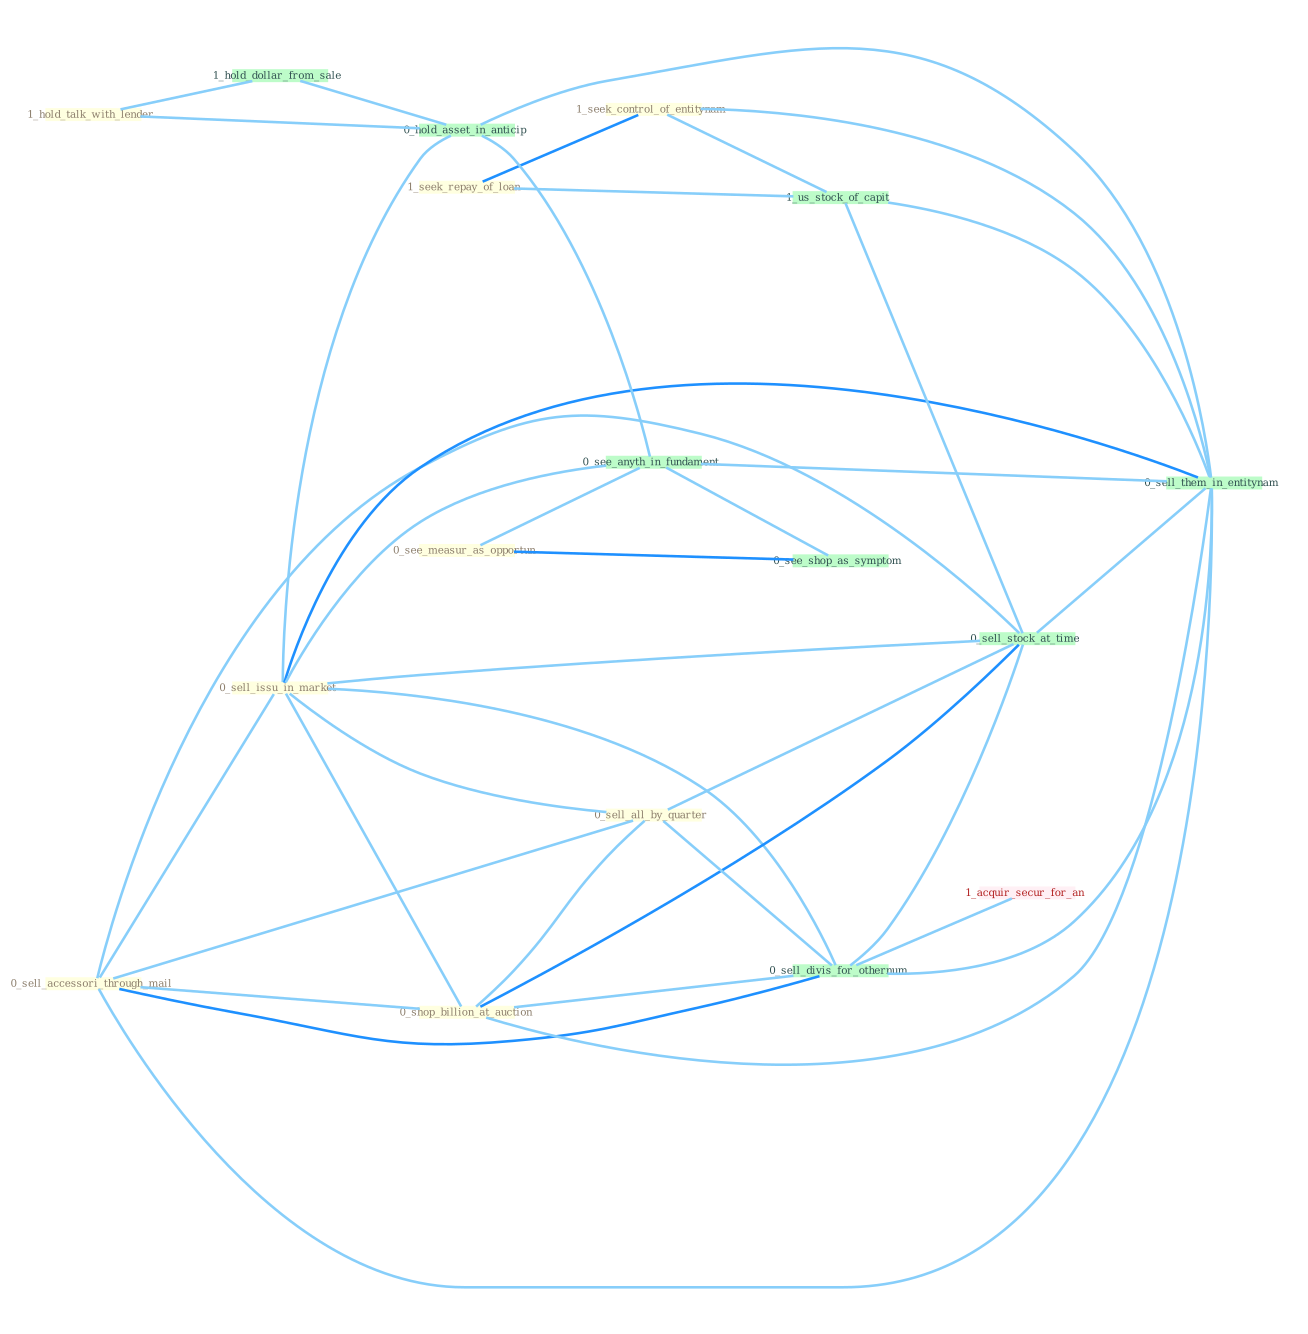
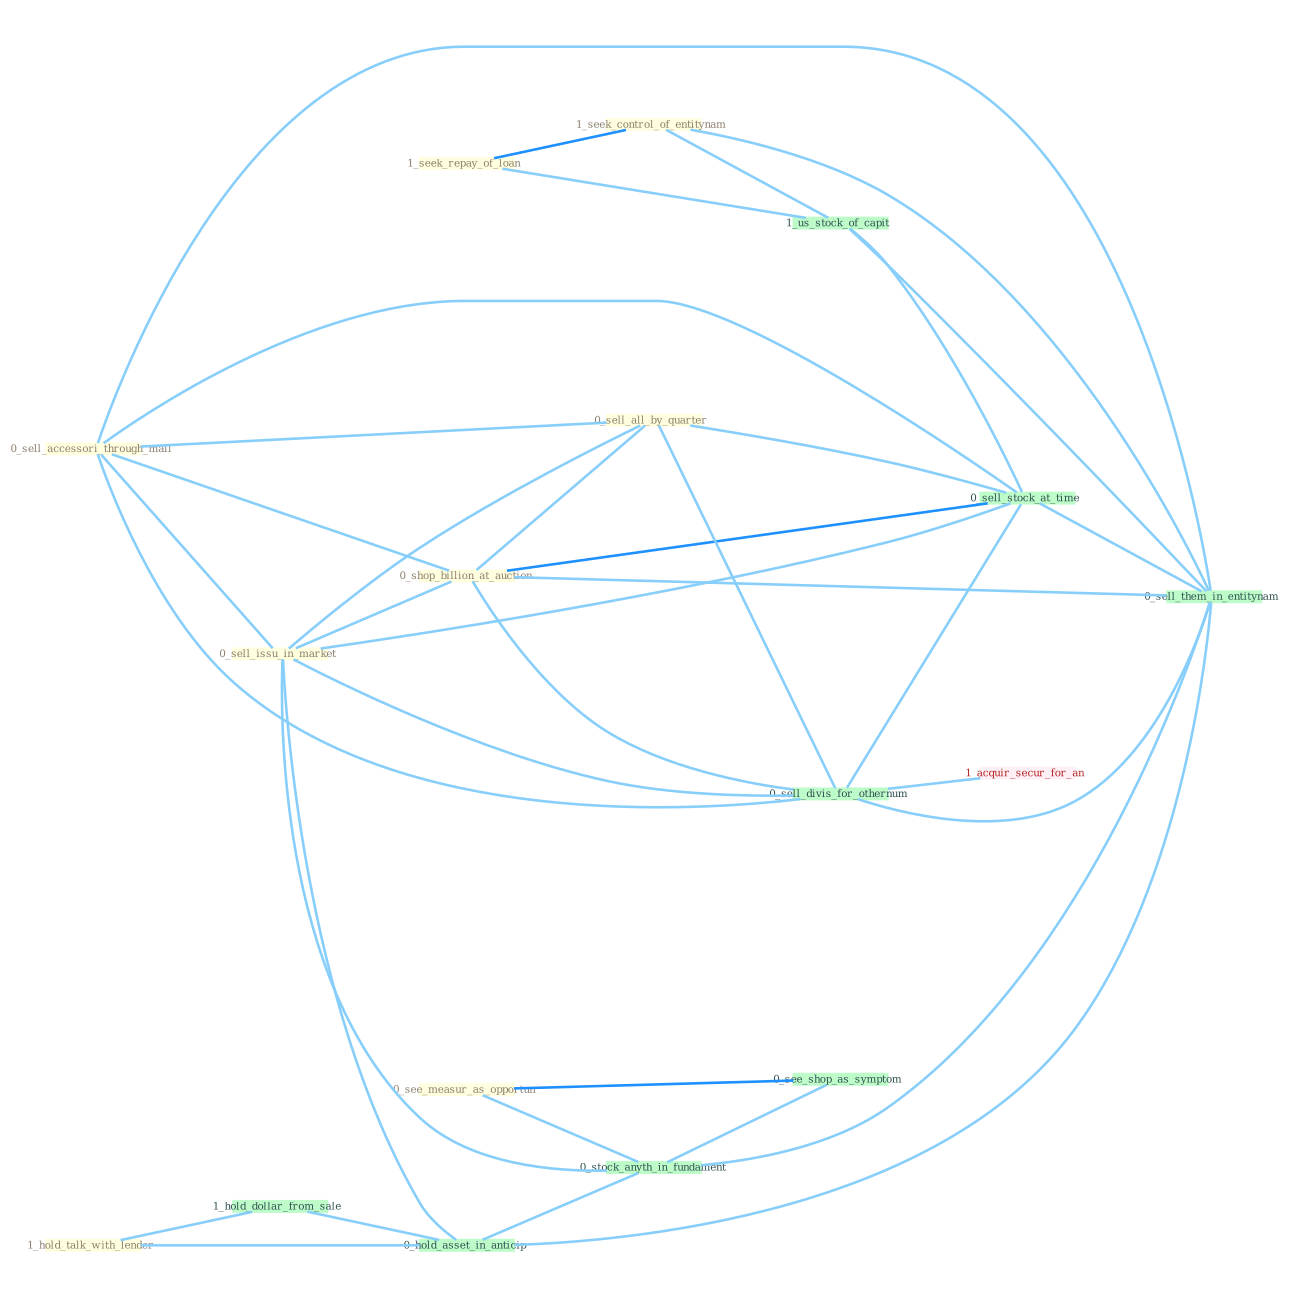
(678, 388) -> none
(654, 462) -> (654, 1168)
(470, 1044) -> (374, 763)
